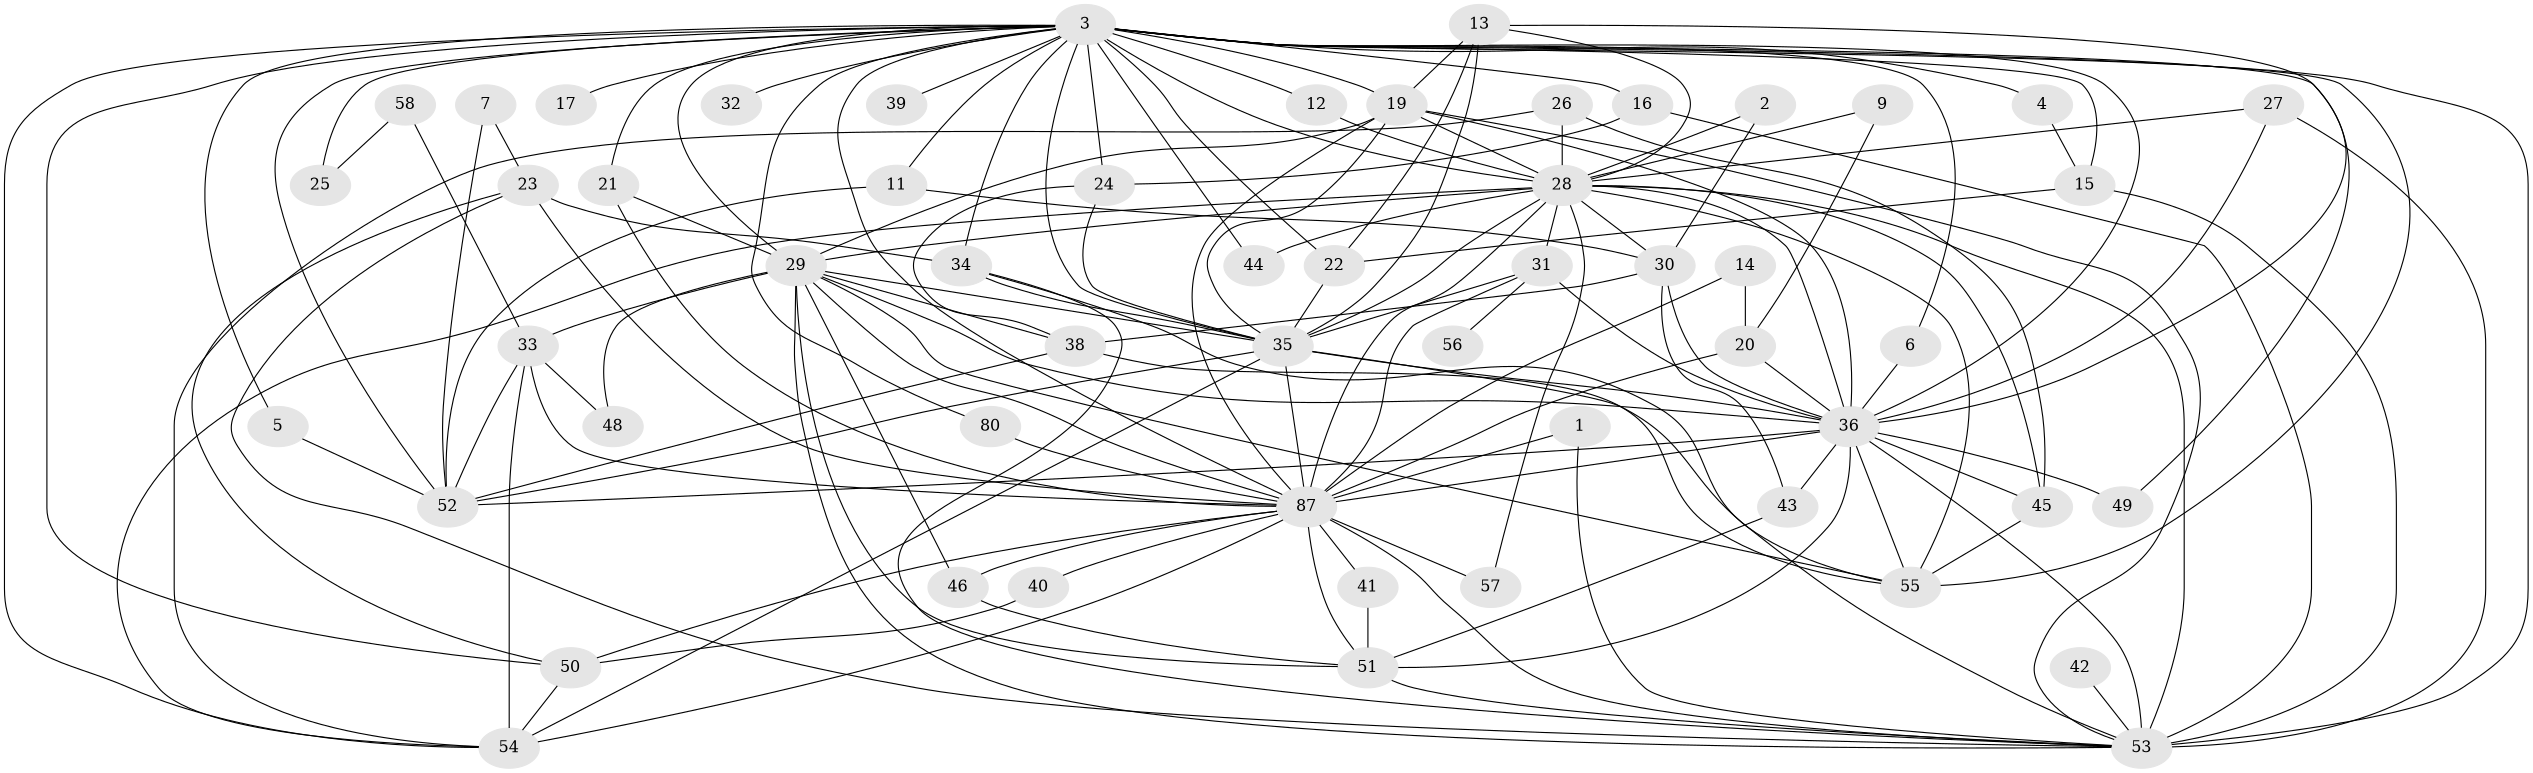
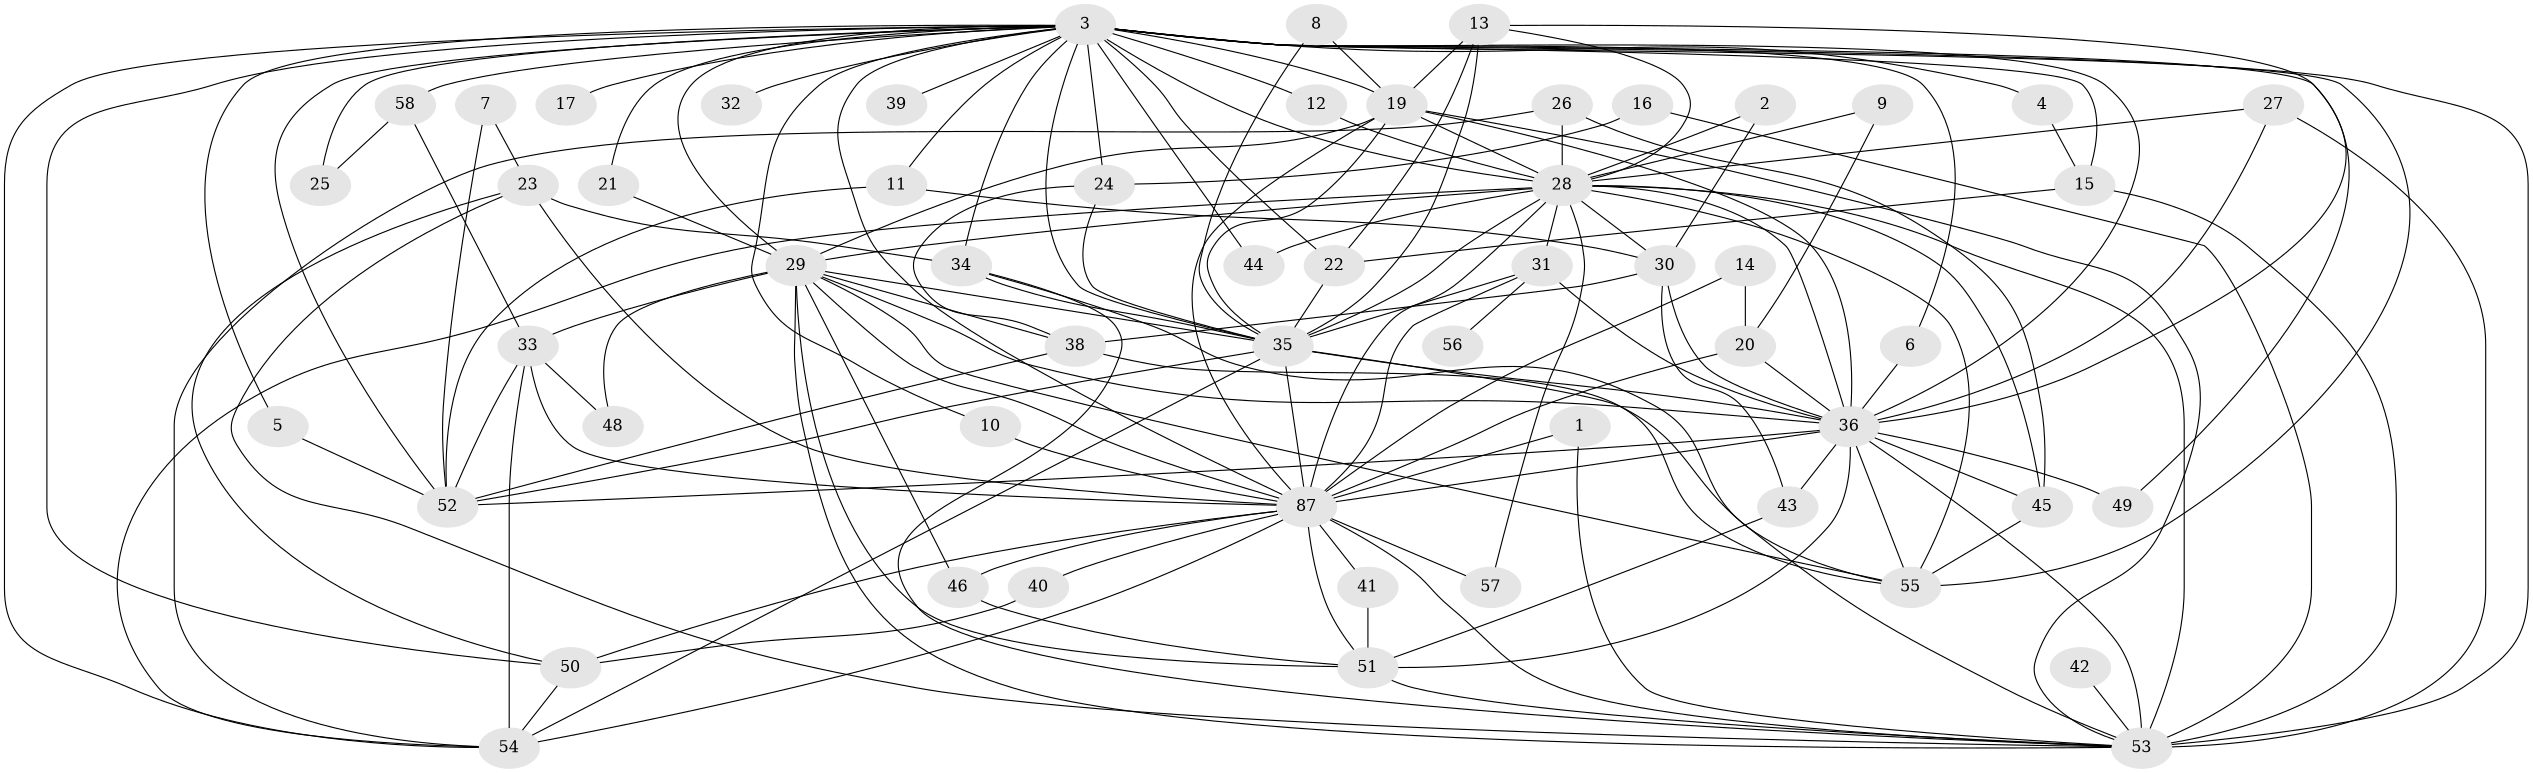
none -> (1317, 25)
(1381, 58) -> (740, 47)
(990, 427) -> (990, 427)
(900, 447) -> none
